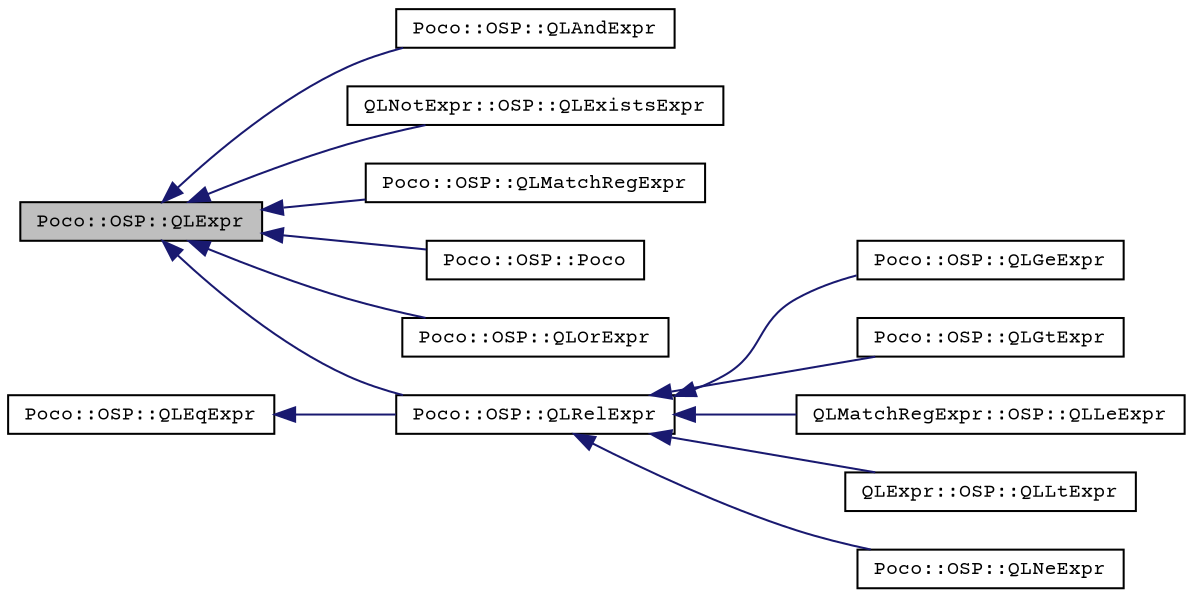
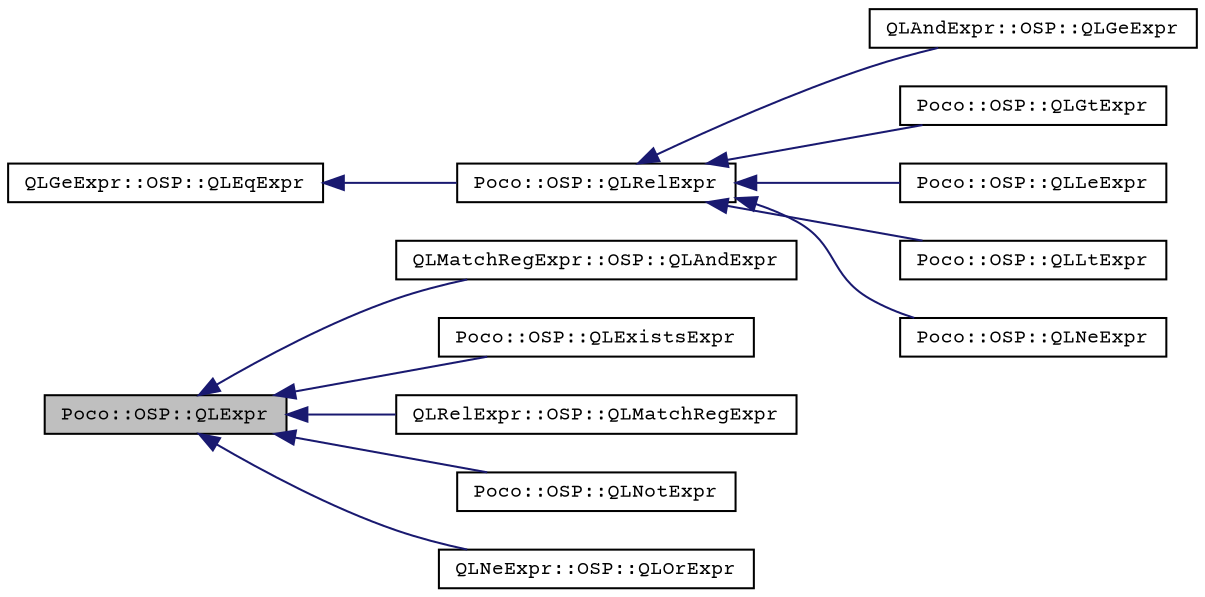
(535, 28) -> (596, 260)
(535, 106) -> (596, 337)
(535, 183) -> (596, 415)
(535, 260) -> (596, 492)
(991, 260) -> (1033, 28)
(535, 337) -> (596, 569)
(282, 339) -> none
(141, 415) -> (166, 183)
(991, 415) -> (1033, 183)
(991, 492) -> (1033, 260)
